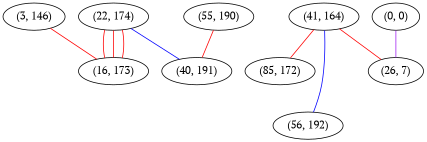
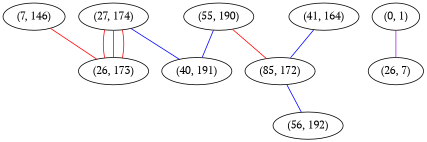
(34, 17) -> (34, 17)
(114, 17) -> (114, 17)
(396, 17) -> (396, 17)
(208, 44) -> (208, 44)
none -> (250, 44)
(302, 44) -> (302, 44)
(360, 44) -> none
(114, 71) -> (114, 71)
(323, 72) -> (294, 98)
